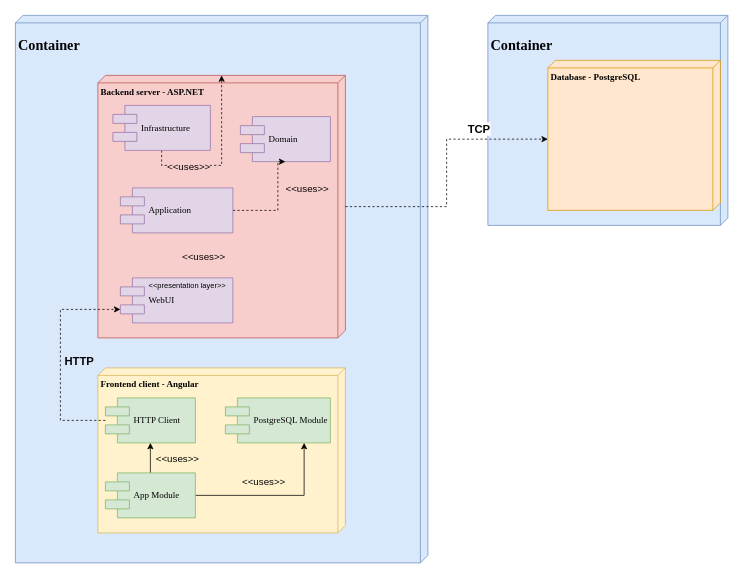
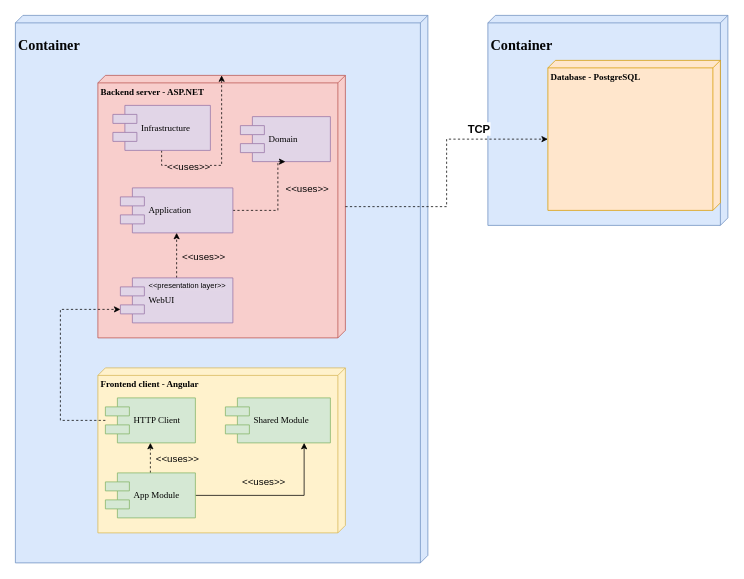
none -> (177, 258)
(79, 360) -> none
(294, 420) -> (284, 420)
(150, 460) -> (150, 460)
